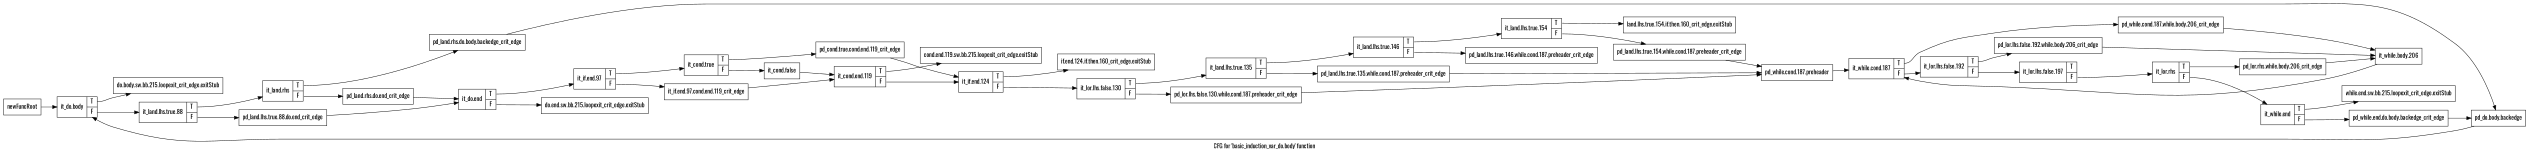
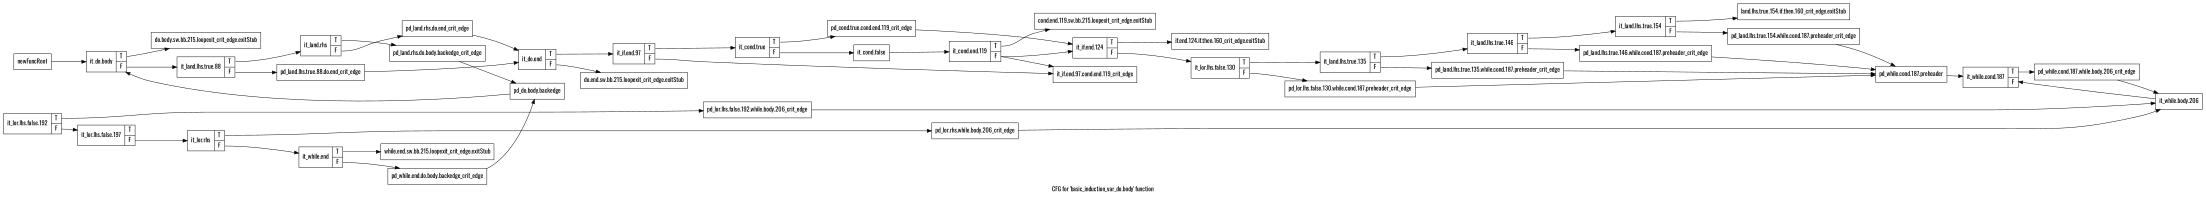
none -> (1791, 62)
(1910, 74) -> none
(789, 84) -> (1025, 61)
